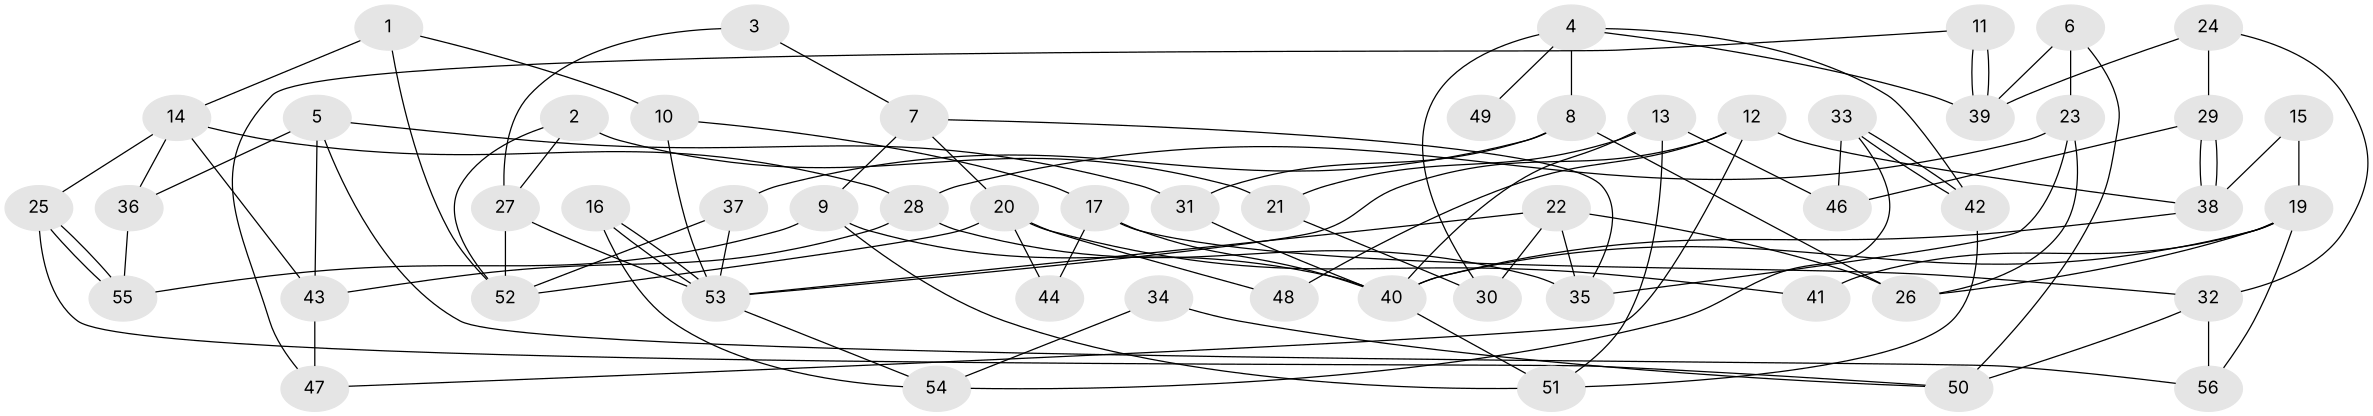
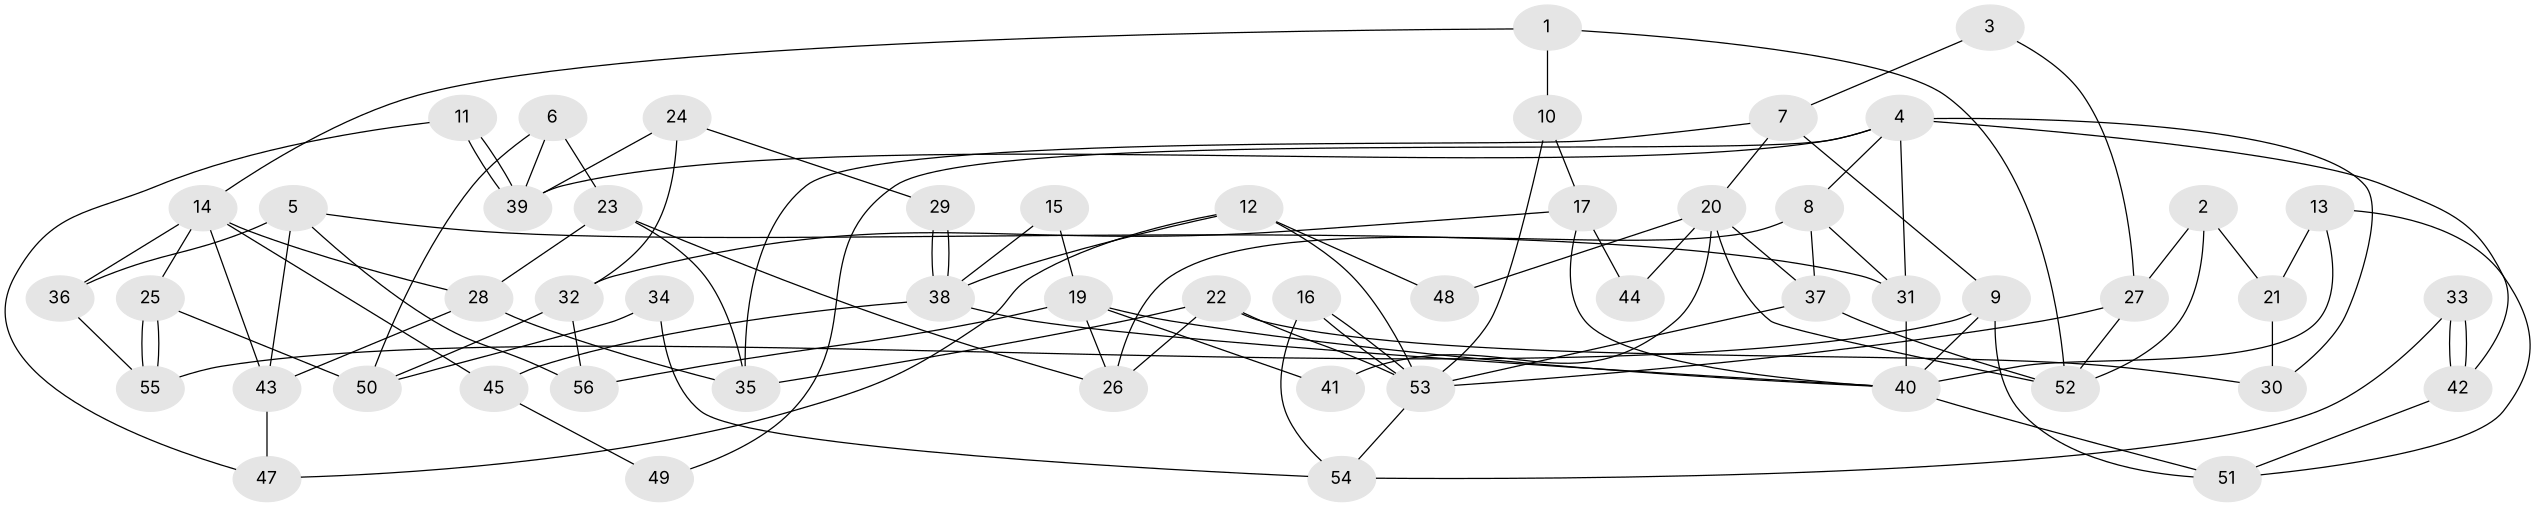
(1837, 208) -> none
none -> (1903, 208)
none -> (1761, 251)
none -> (494, 389)
